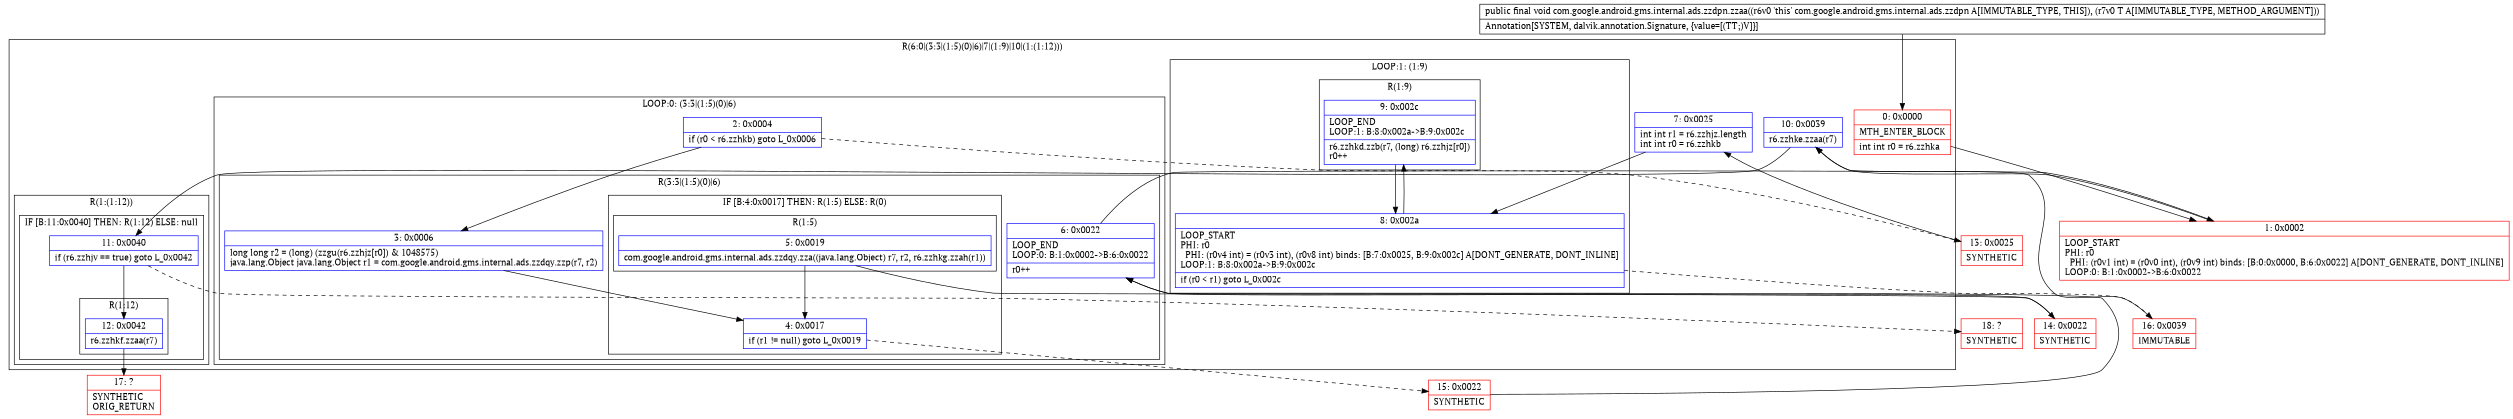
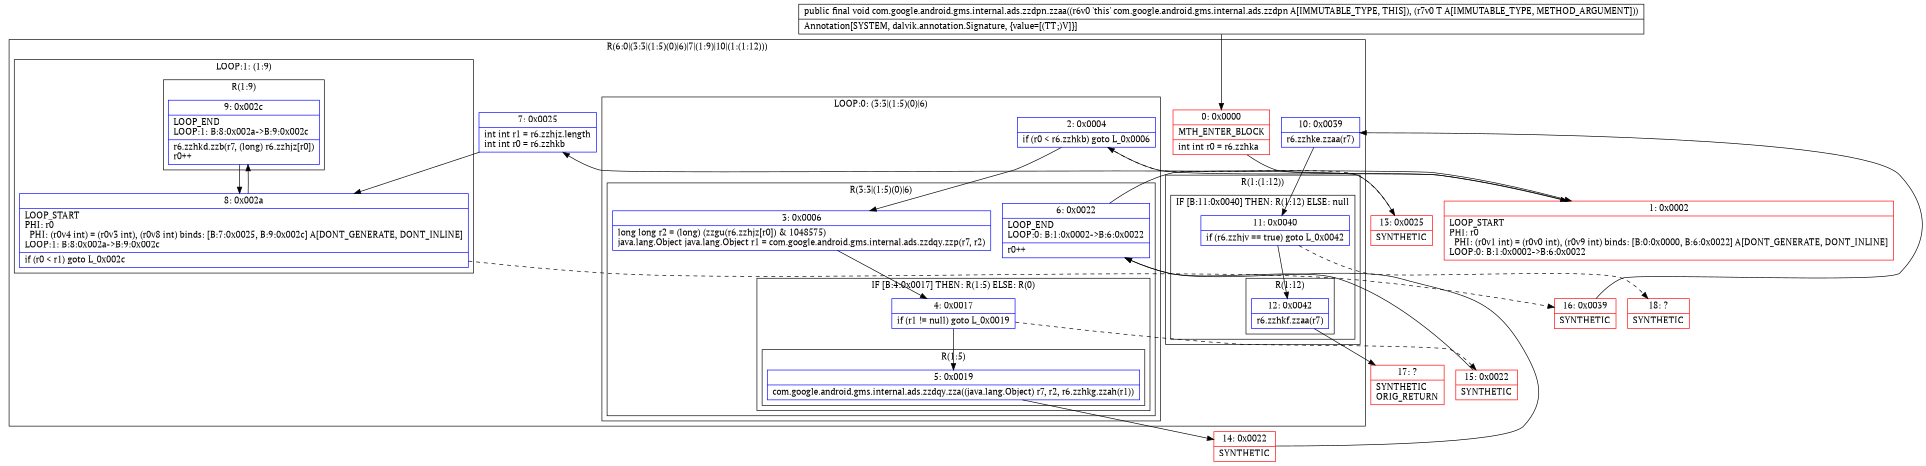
(2017, 174) -> (1340, 174)
(805, 289) -> (953, 345)
(2164, 341) -> (1585, 321)
